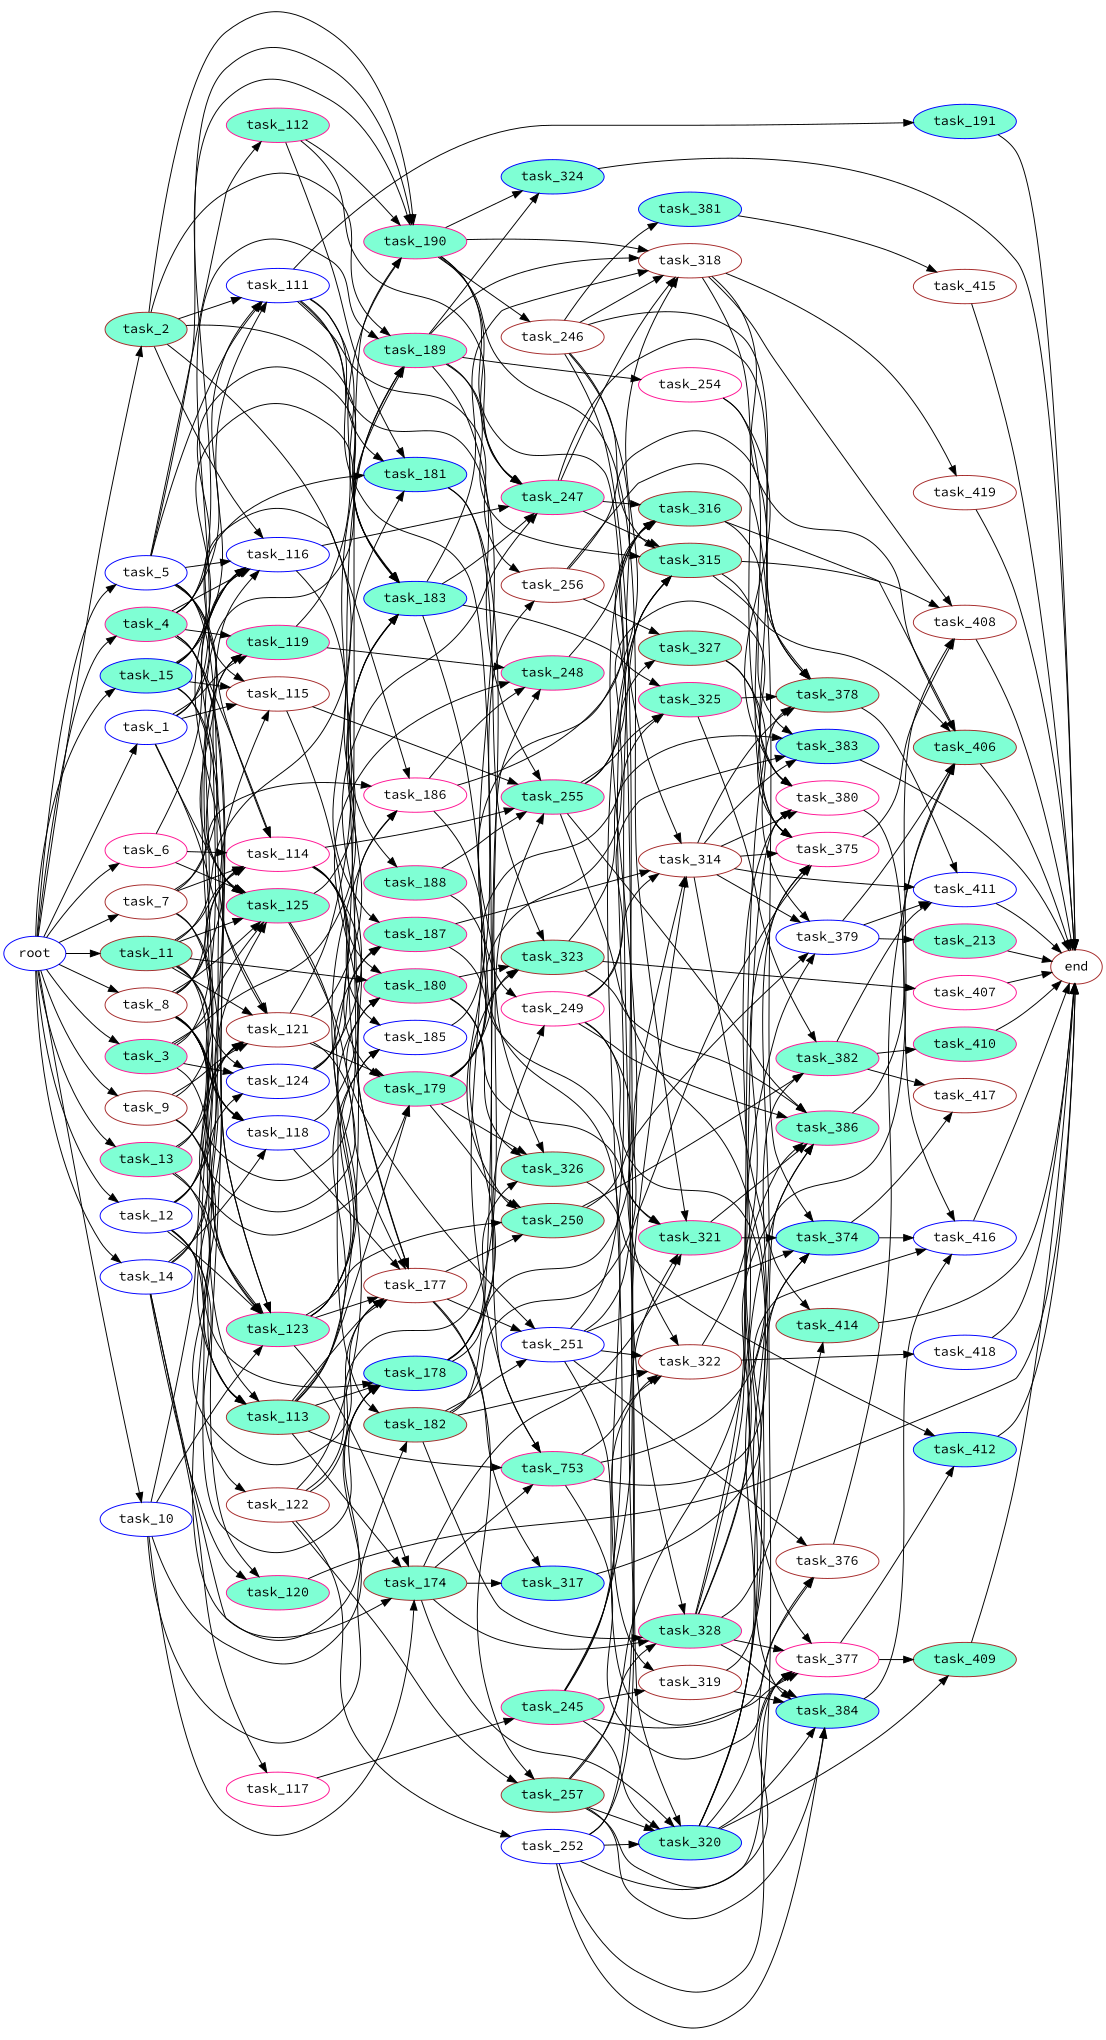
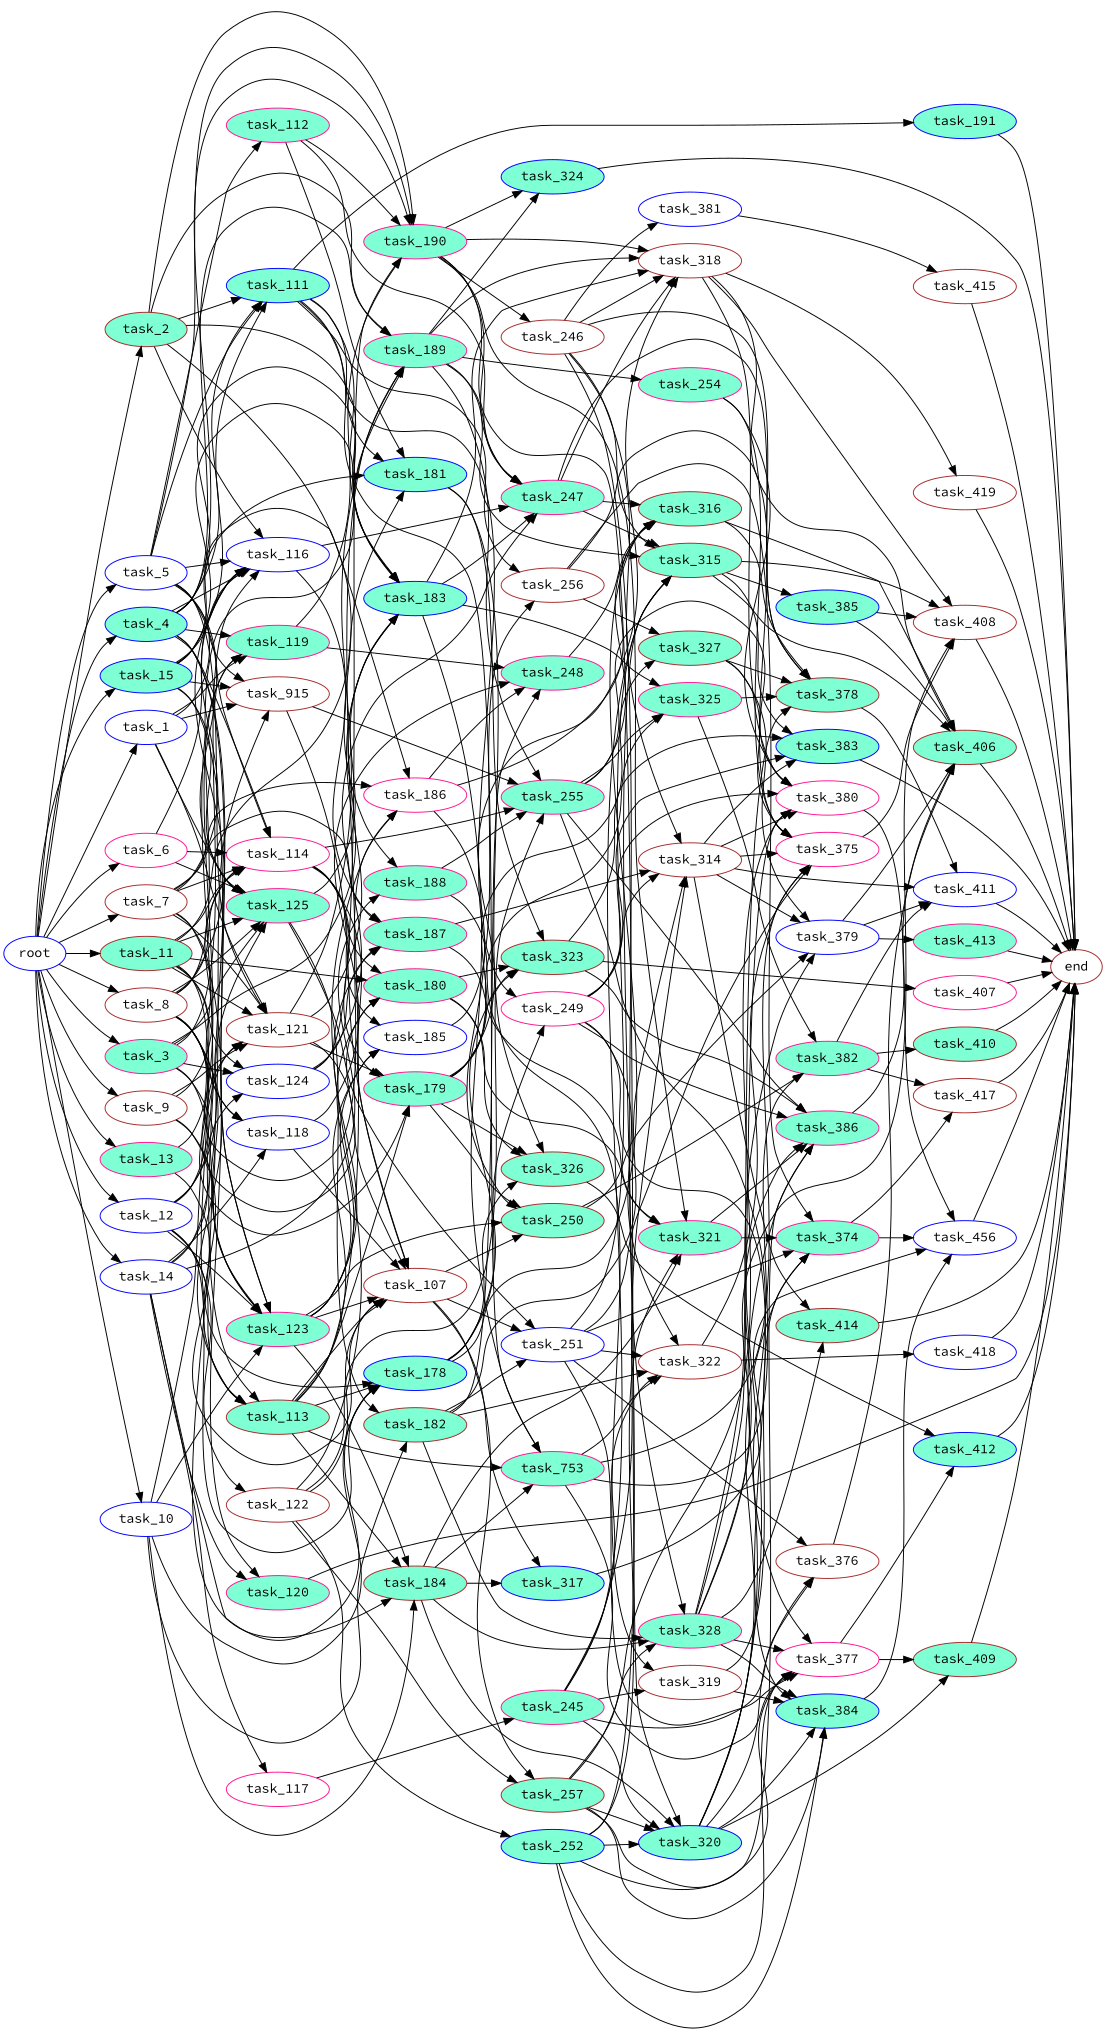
(690, 209) -> (690, 209)
(278, 286) -> (278, 286)
(690, 385) -> (690, 385)
(198, 389) -> (224, 232)
none -> (827, 607)
(146, 624) -> (146, 624)
(278, 694) -> (278, 694)
(732, 776) -> (754, 670)
none -> (288, 812)
none -> (647, 827)
(965, 941) -> (965, 941)
none -> (1039, 1043)
(965, 1044) -> (965, 1044)
(208, 1064) -> none
(208, 1099) -> (221, 956)
none -> (301, 1214)
(215, 1238) -> (214, 1186)
(827, 1238) -> (827, 1238)
(965, 1238) -> (965, 1238)
(415, 1286) -> (415, 1286)
(415, 1583) -> (415, 1583)
(553, 1847) -> (553, 1847)
